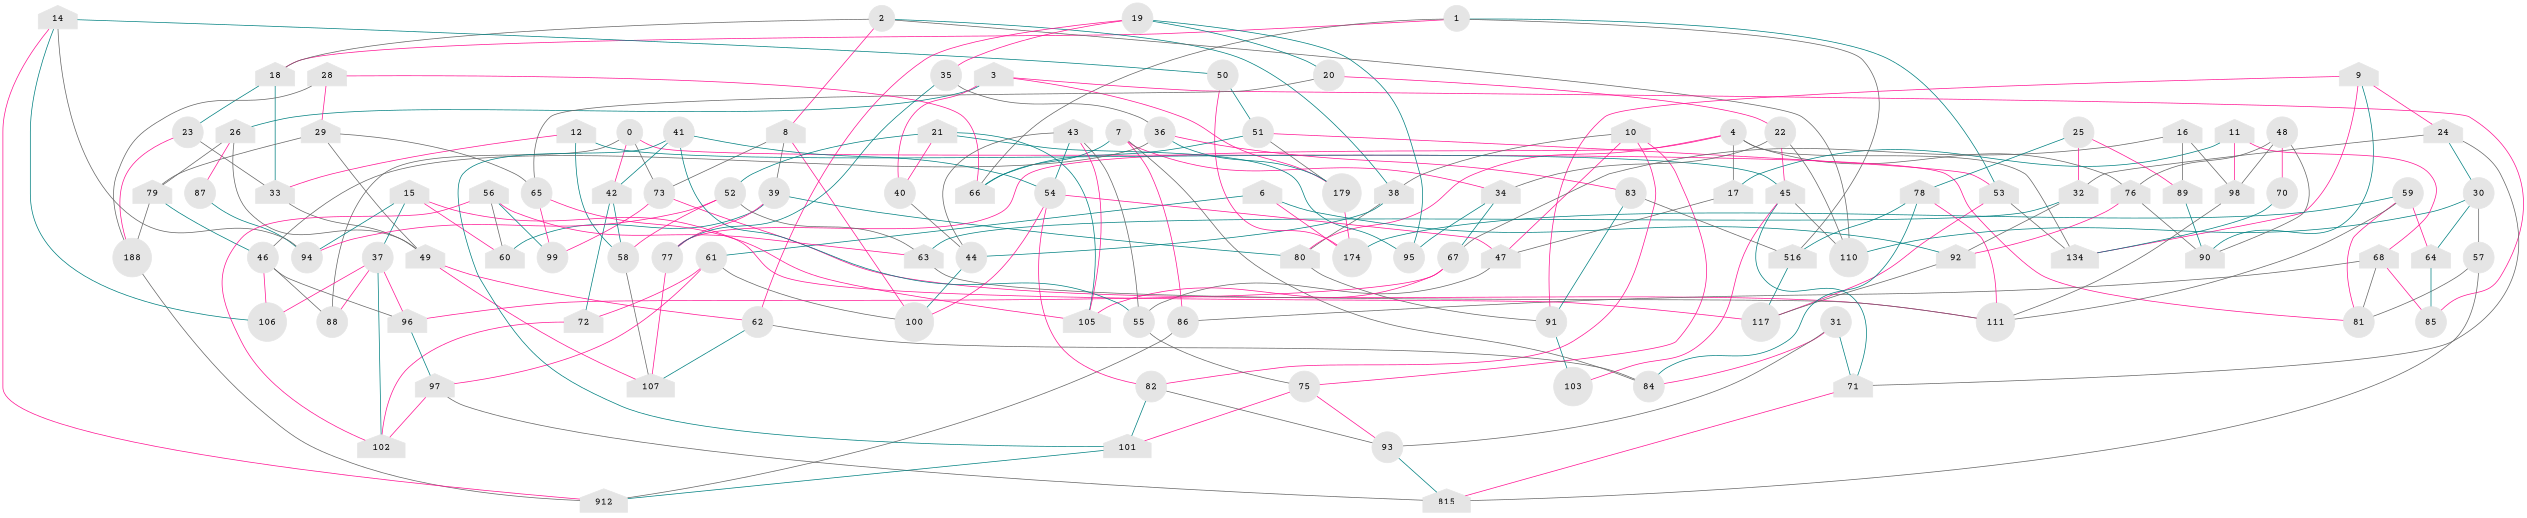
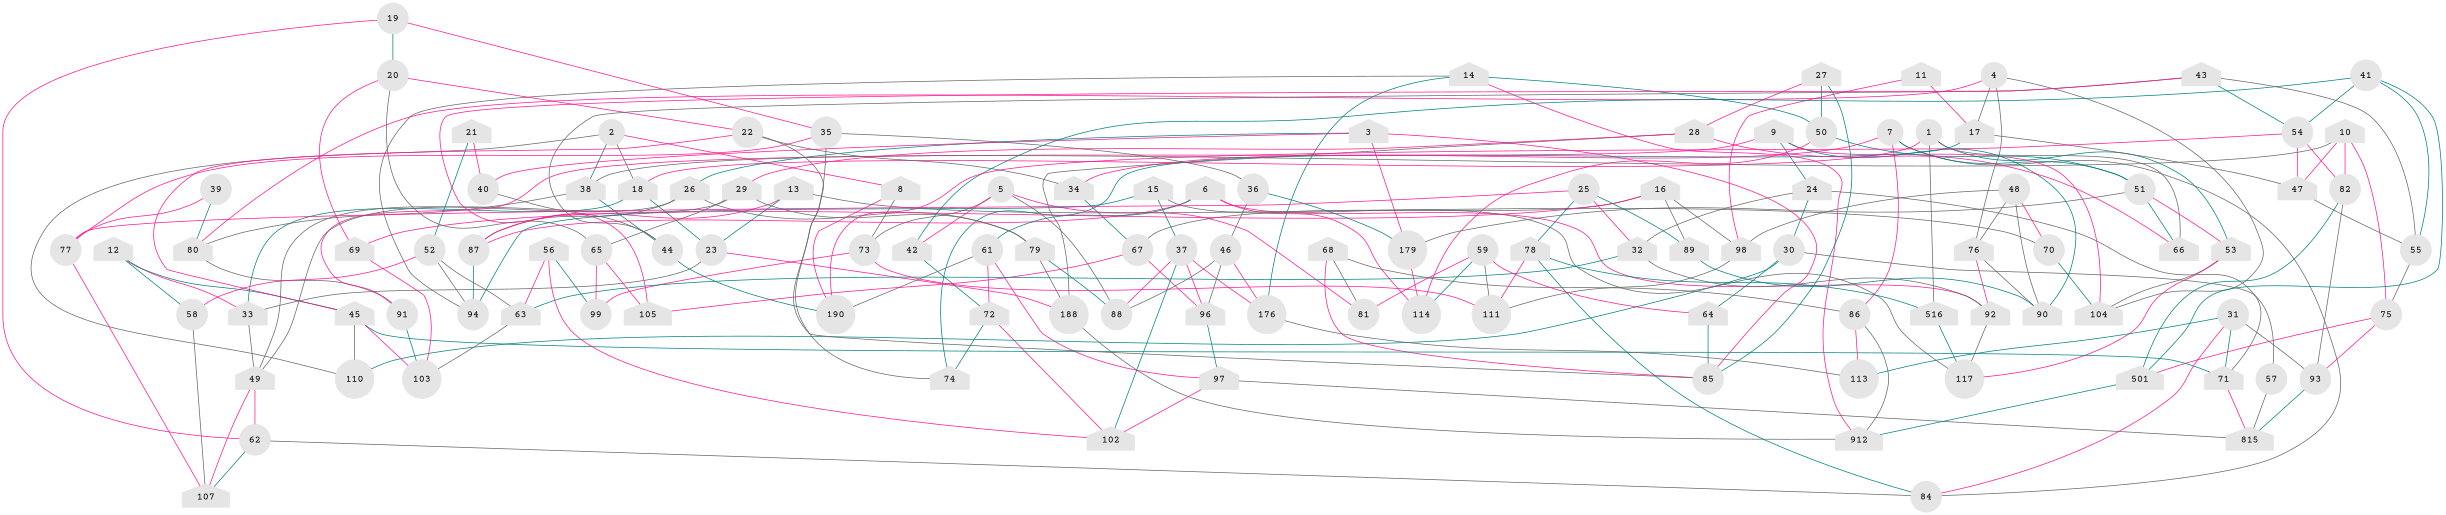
none -> (1821, 75)
(2403, 105) -> (1799, 170)
(630, 132) -> (1001, 189)
(2129, 158) -> (1639, 217)
(2389, 158) -> none
(2016, 161) -> (1950, 106)
(1047, 162) -> (2013, 163)
(216, 166) -> (579, 216)
(779, 167) -> none
(1053, 168) -> (1120, 206)
(1076, 181) -> none
(834, 184) -> (492, 155)
none -> (794, 189)
(1820, 190) -> (1244, 359)
(1631, 193) -> none
none -> (874, 222)
(202, 226) -> (1079, 283)
(529, 226) -> (451, 282)
(1627, 229) -> (1598, 256)
(618, 230) -> none
none -> (355, 250)
(505, 258) -> none
(1352, 258) -> (1421, 315)
(1409, 258) -> none
(2075, 258) -> (2099, 315)
(1009, 295) -> (1571, 258)
(2422, 296) -> none
(1454, 299) -> (461, 355)
(267, 322) -> (1267, 315)
(914, 322) -> (836, 315)
none -> (950, 379)
none -> (1859, 379)
(1127, 447) -> (2140, 379)
